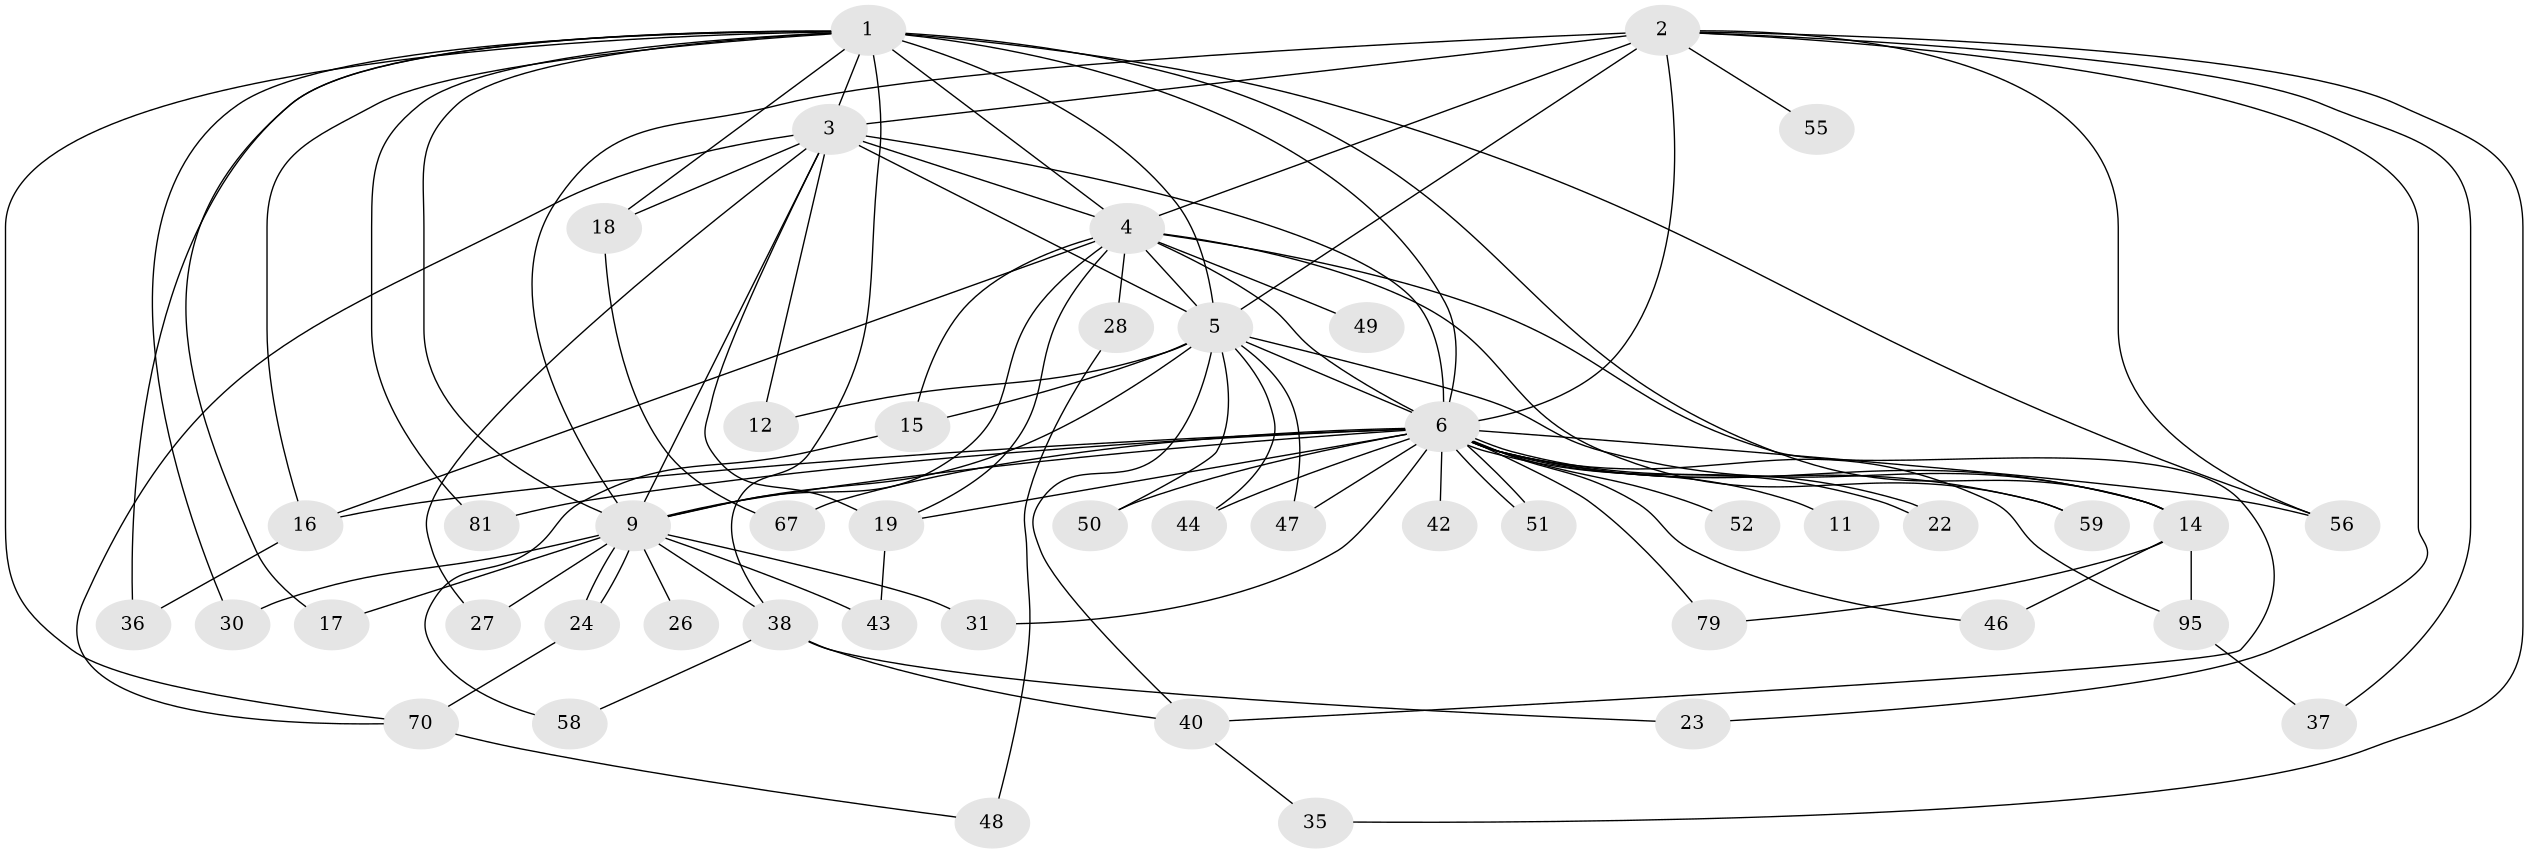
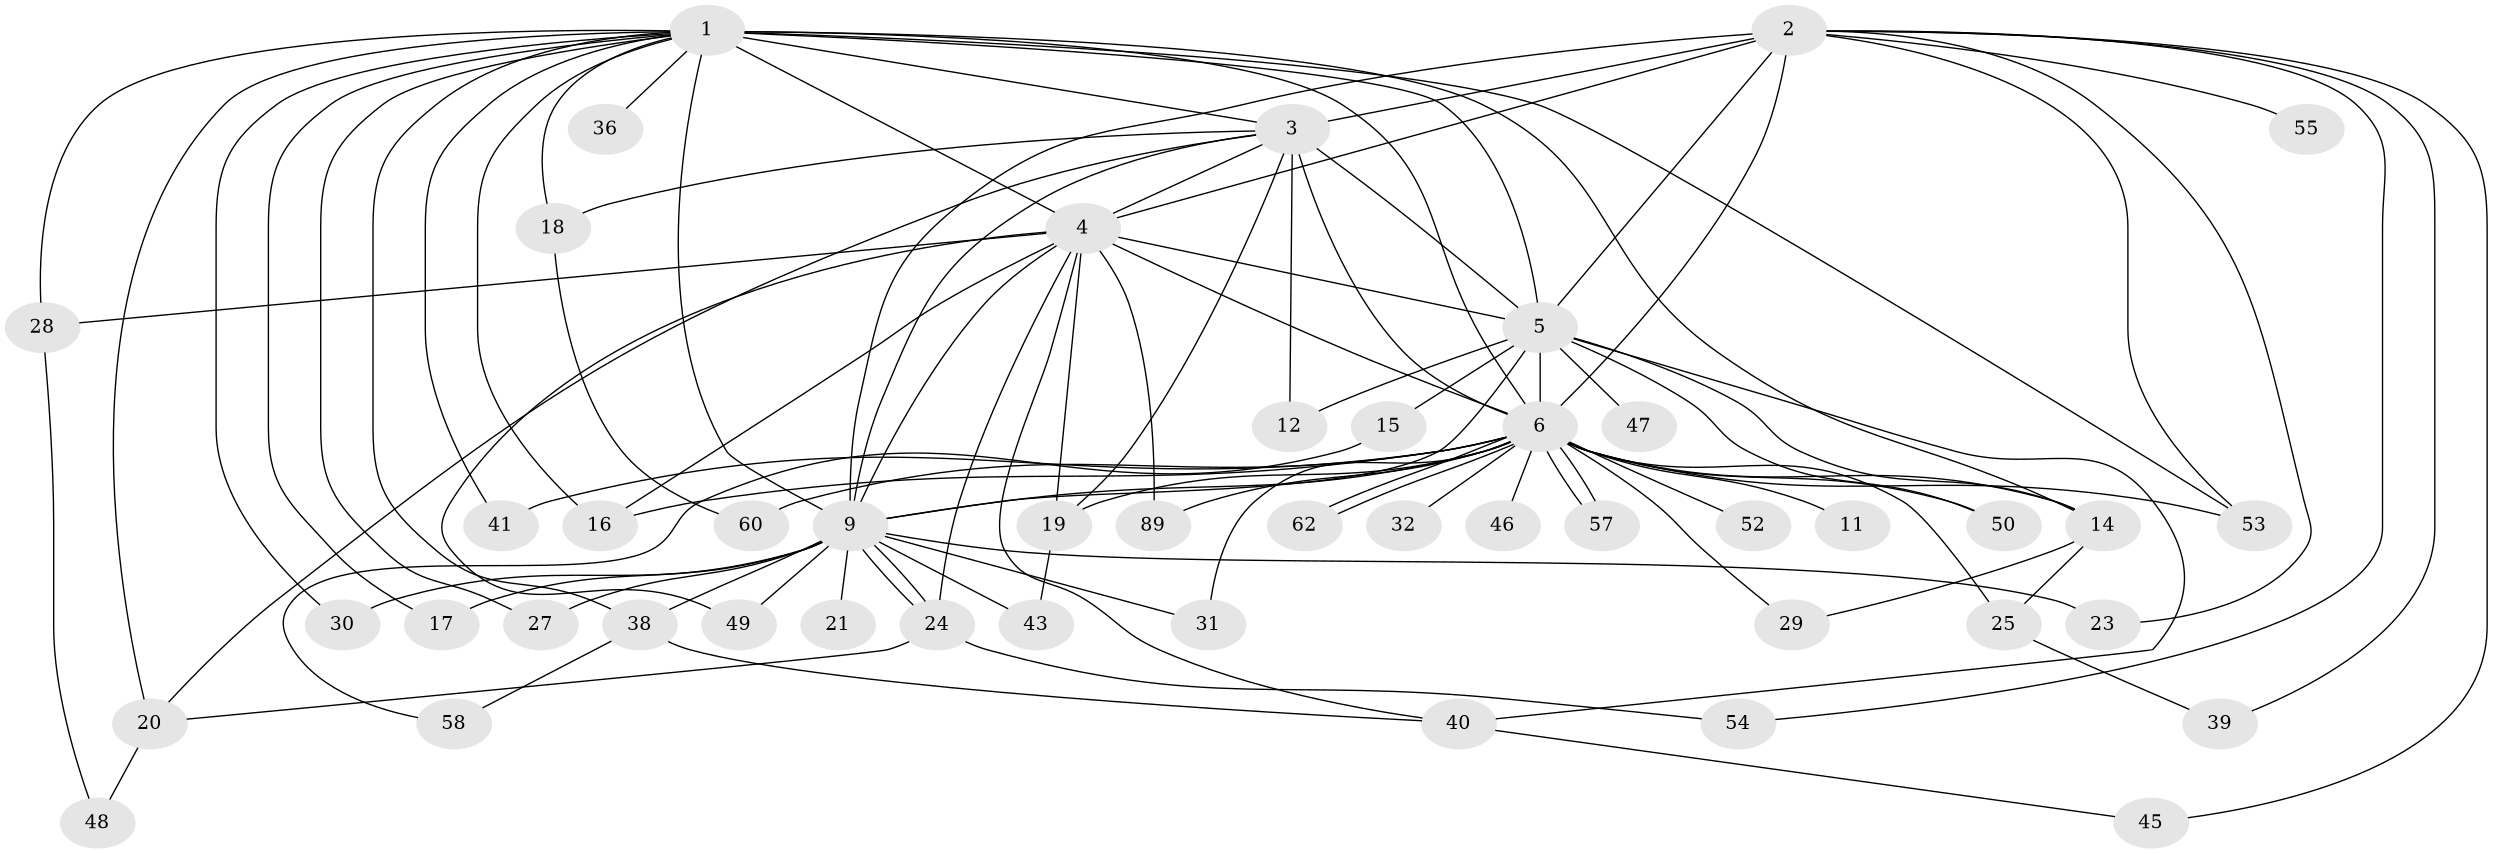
none -> (274, 50)
(980, 293) -> (989, 420)
(564, 349) -> (321, 249)
(1365, 476) -> none
(482, 526) -> (501, 526)
(787, 526) -> (752, 526)
(1189, 526) -> none
(1440, 526) -> (1404, 526)
(1539, 526) -> (1602, 526)
(1941, 526) -> (1305, 526)
(2092, 526) -> (1153, 526)
(2343, 526) -> (2255, 526)
(222, 574) -> none
(2098, 574) -> none
none -> (795, 575)
(681, 625) -> (838, 625)
(1709, 625) -> (1792, 625)
(2191, 625) -> (2004, 625)
(1230, 698) -> (1482, 562)
(421, 724) -> (150, 724)
none -> (1738, 724)
(2319, 724) -> (2220, 724)
(1316, 823) -> (2151, 823)
